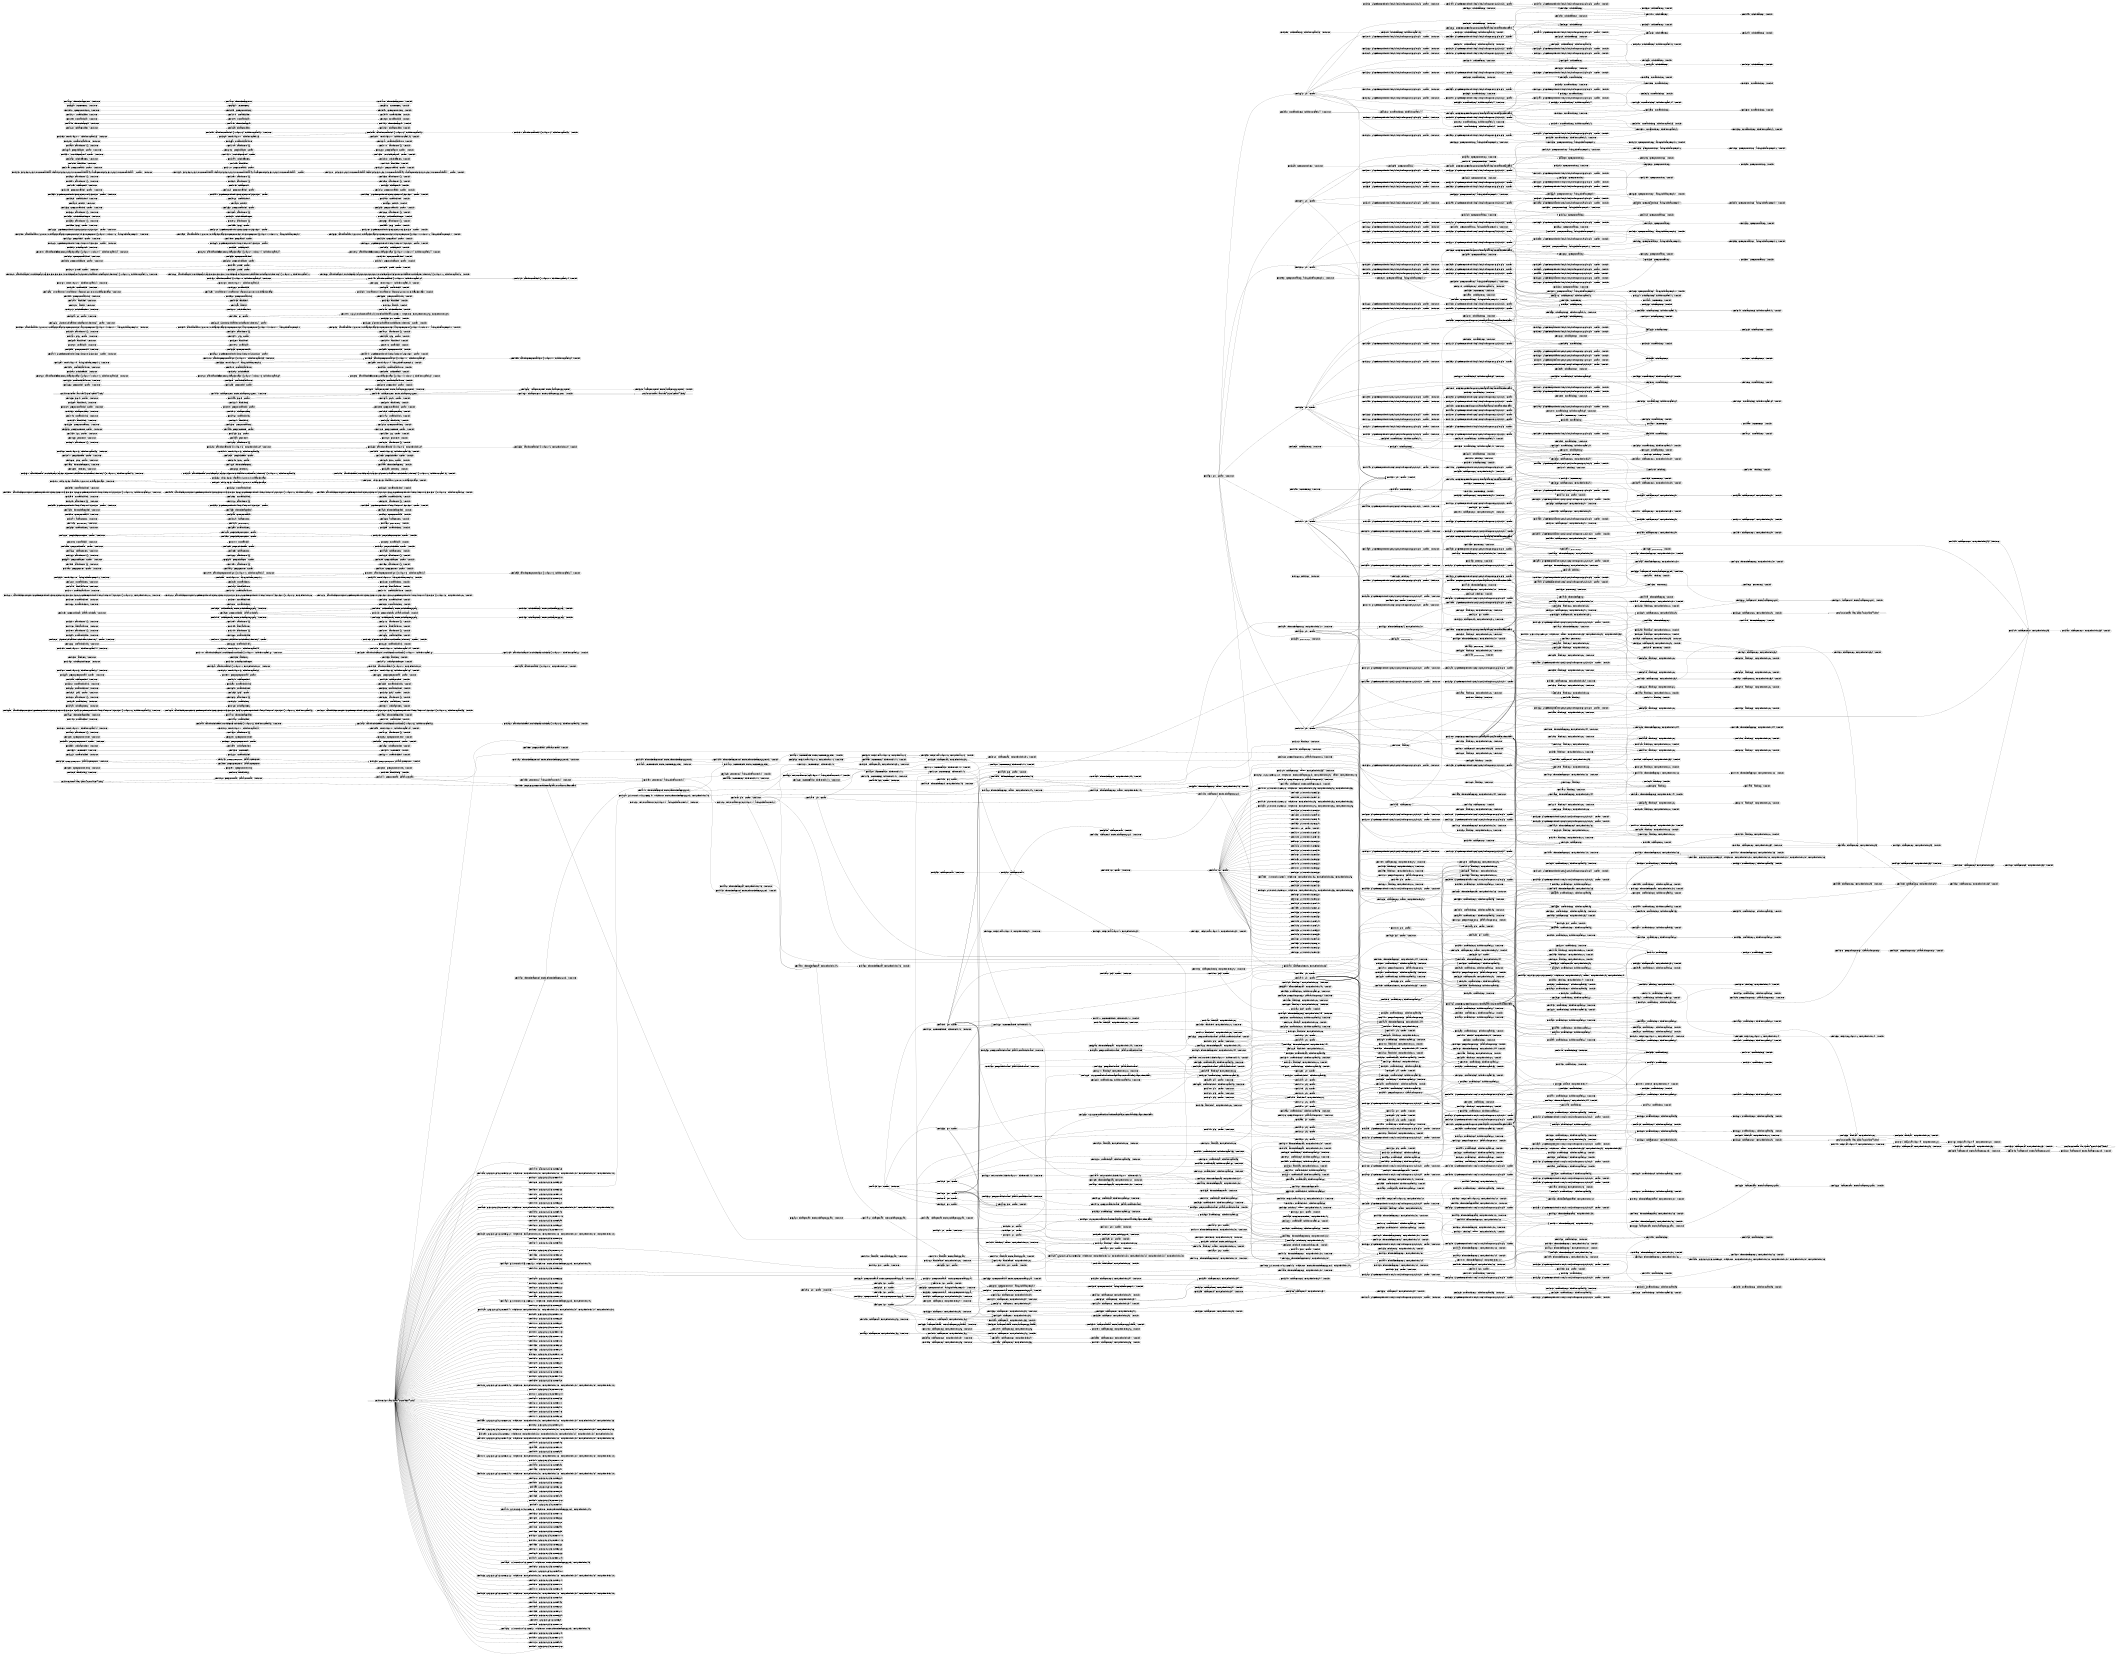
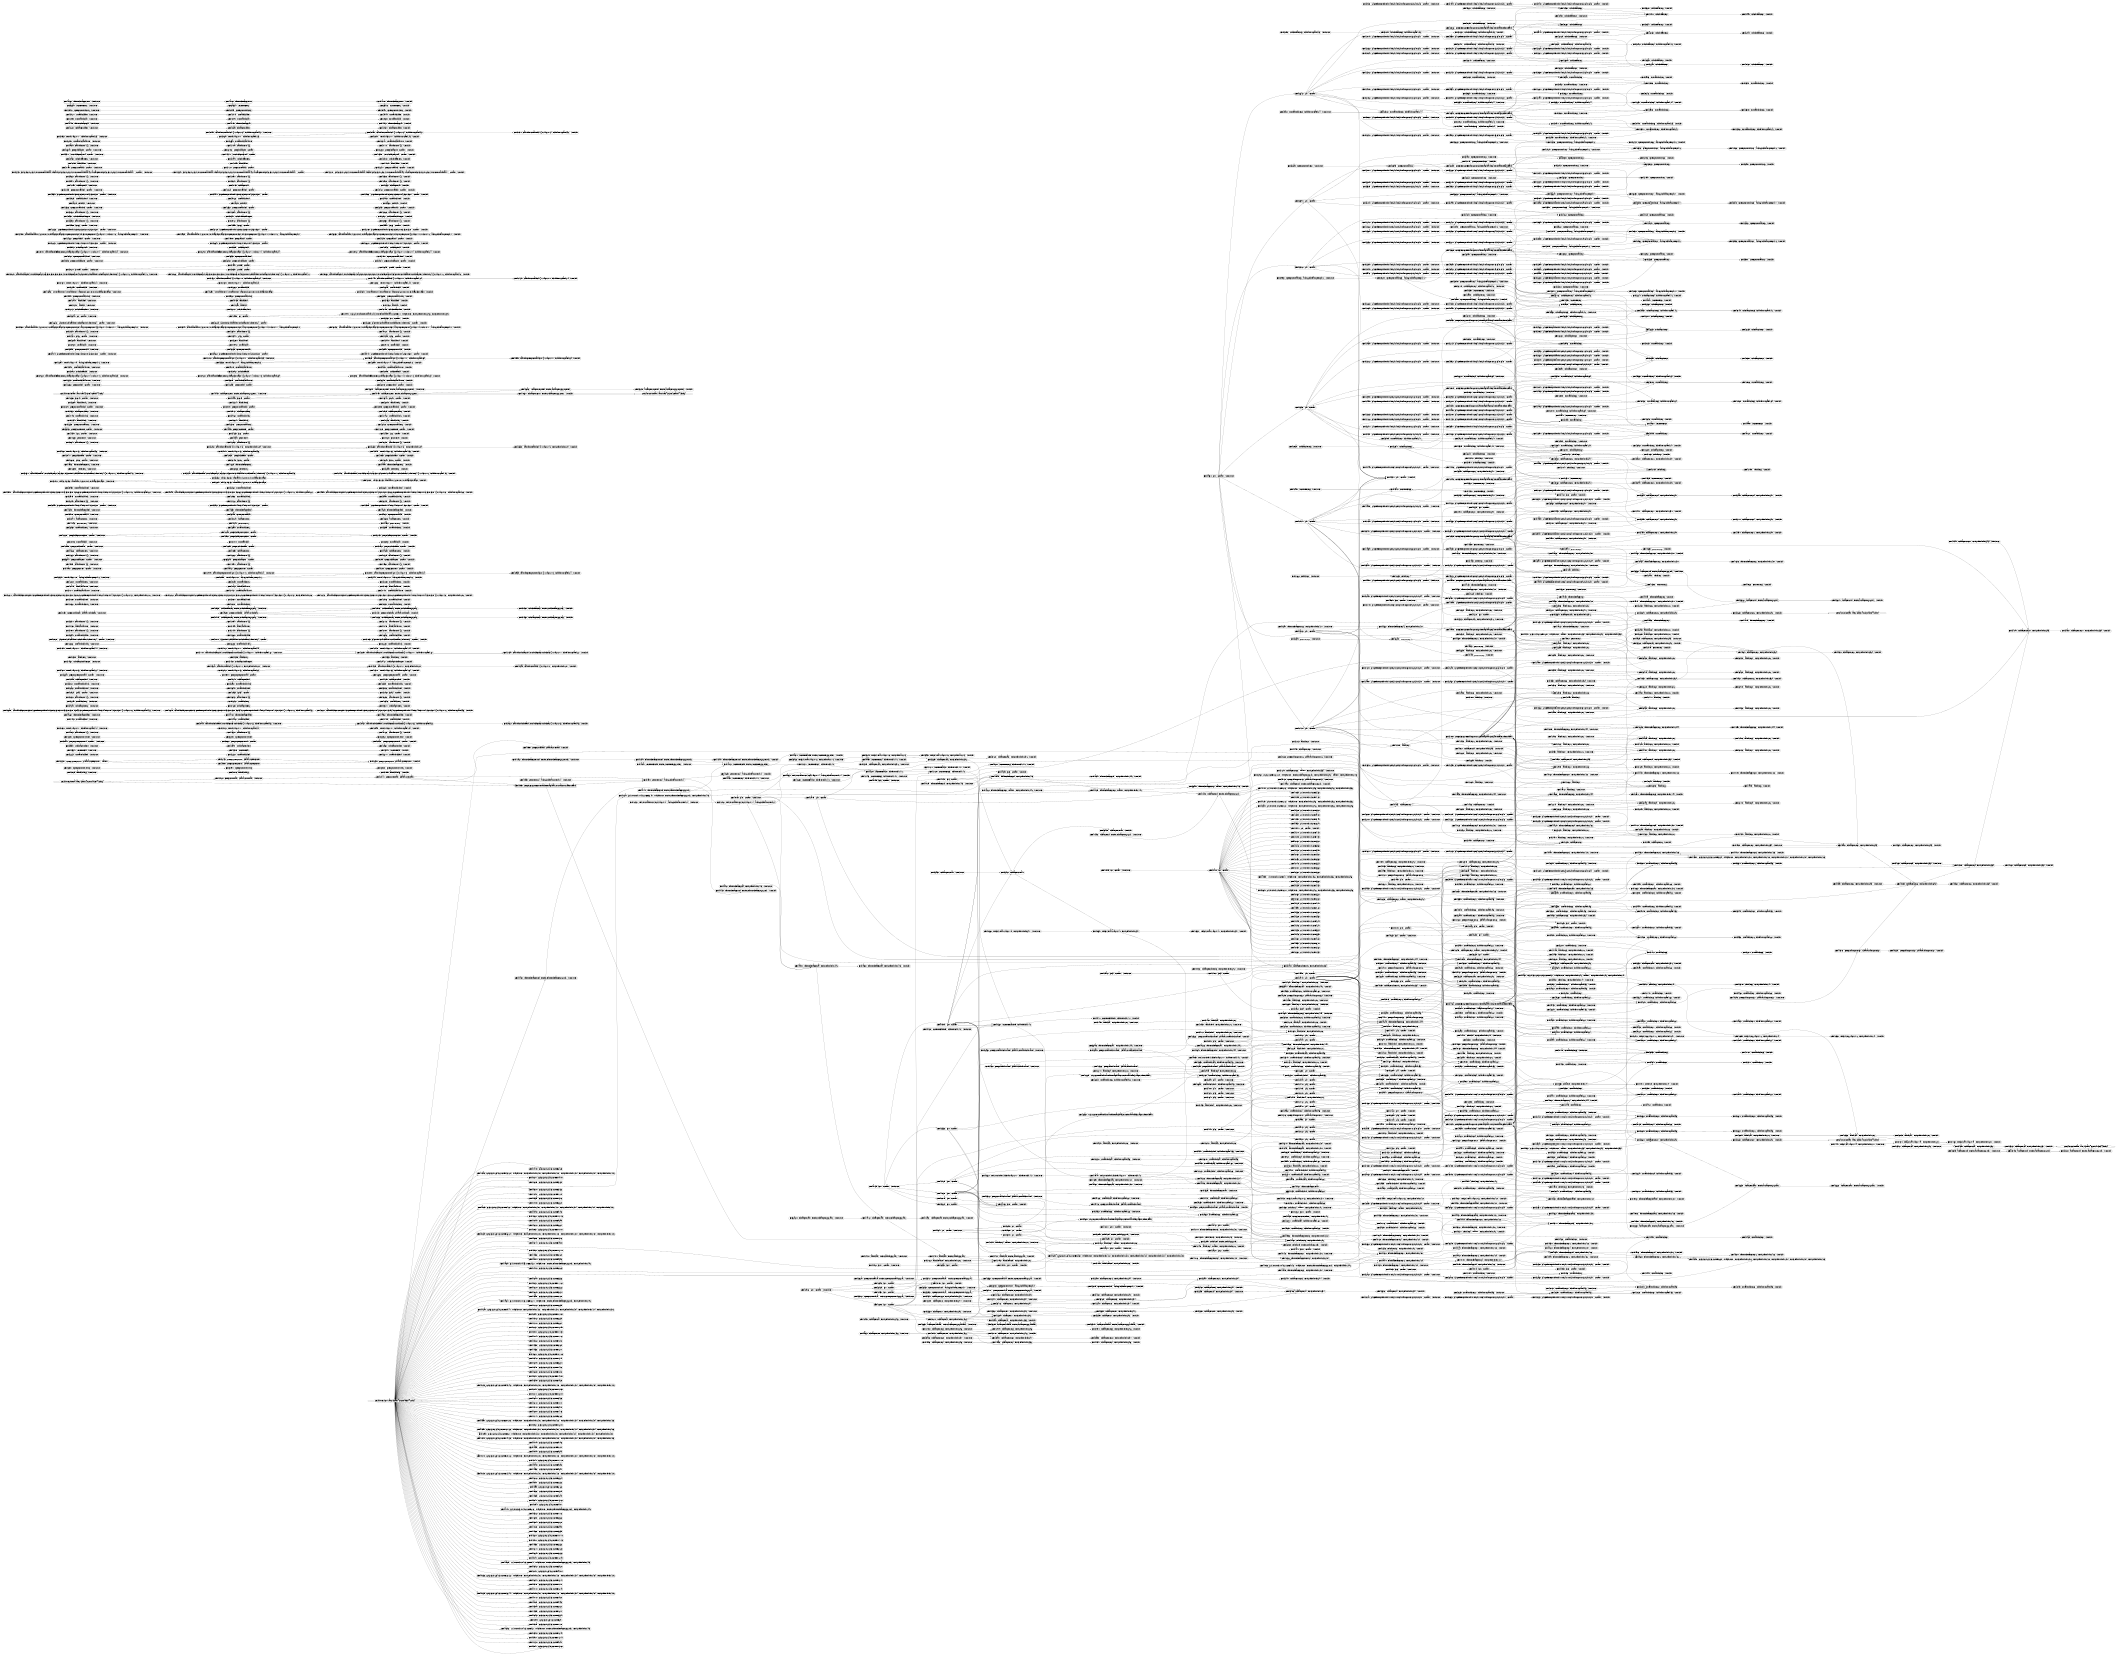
(1426, 506) -> (1426, 506)
(104, 762) -> (105, 762)
(1485, 1009) -> (1485, 1009)
